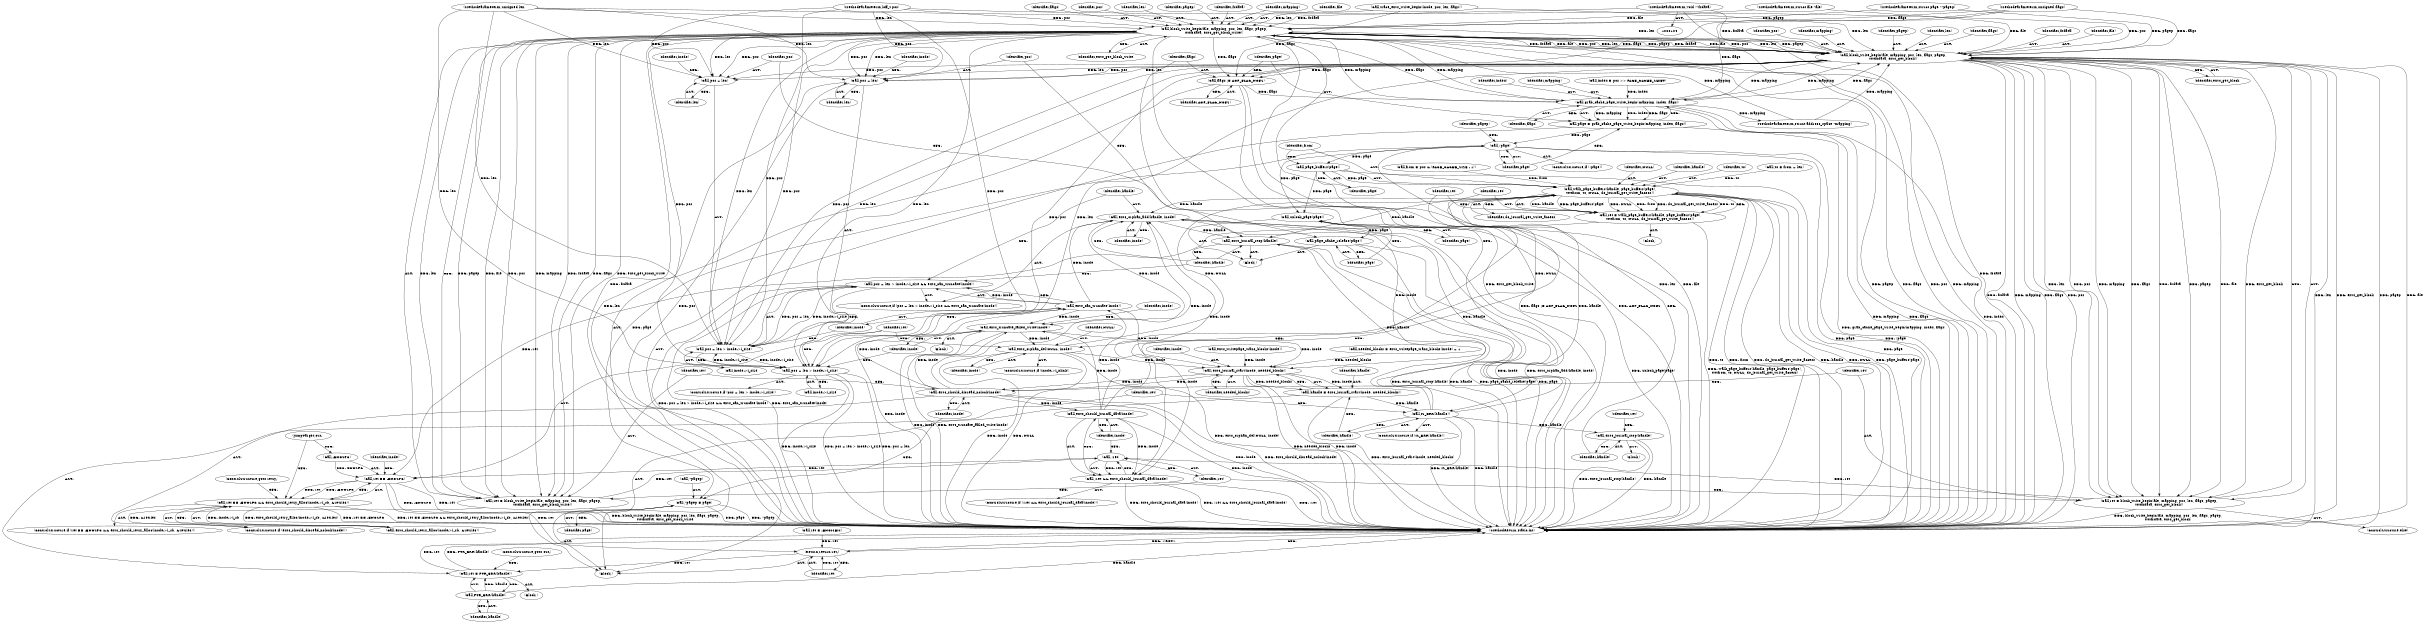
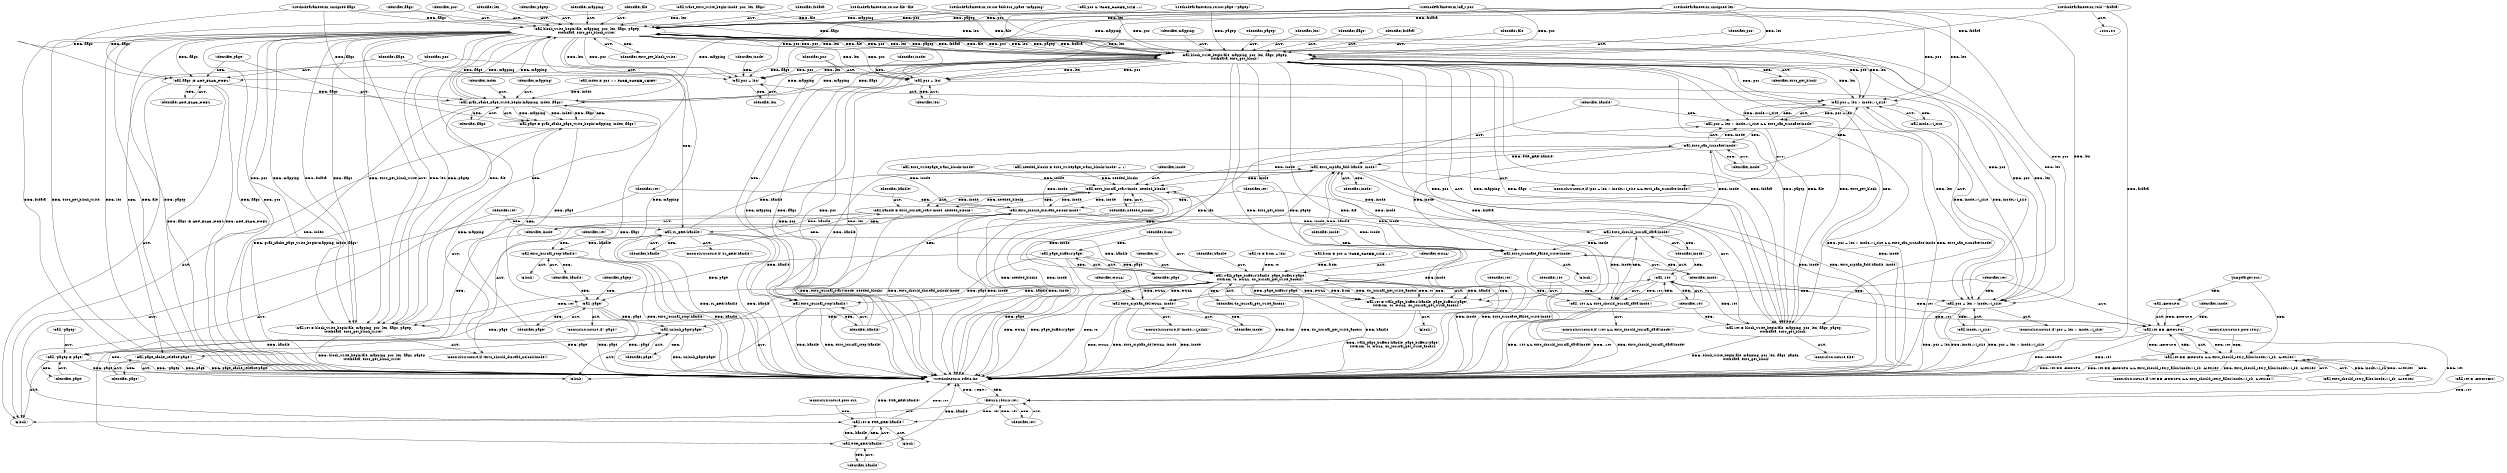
none -> (1111, 7)
(1723, 109) -> (710, 45)
(1406, 149) -> (826, 258)
(1083, 263) -> (1533, 157)
none -> (126, 429)
(1302, 486) -> (994, 285)
